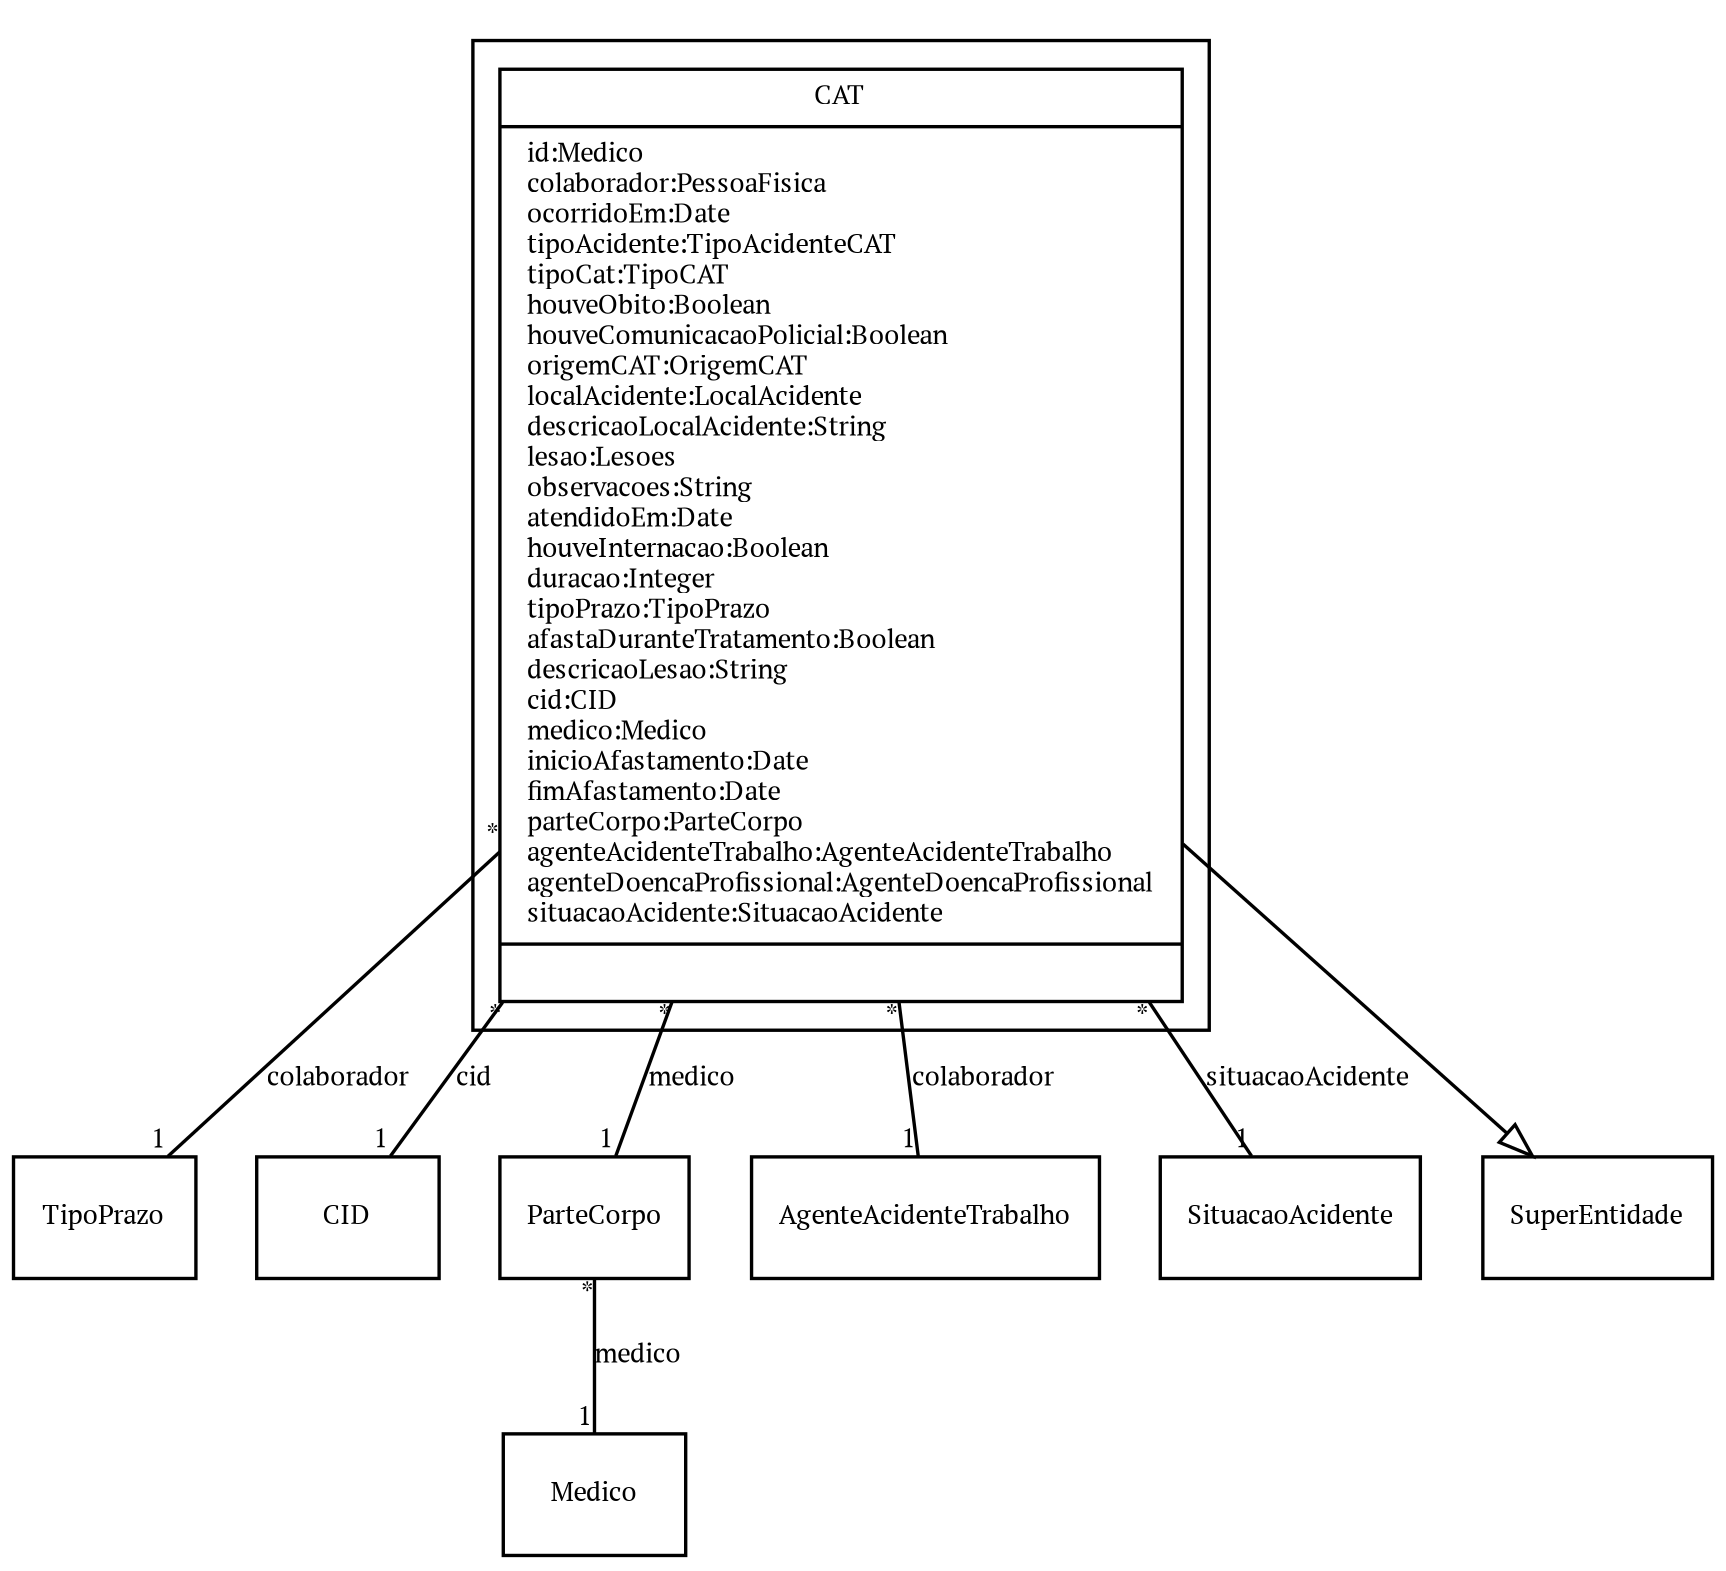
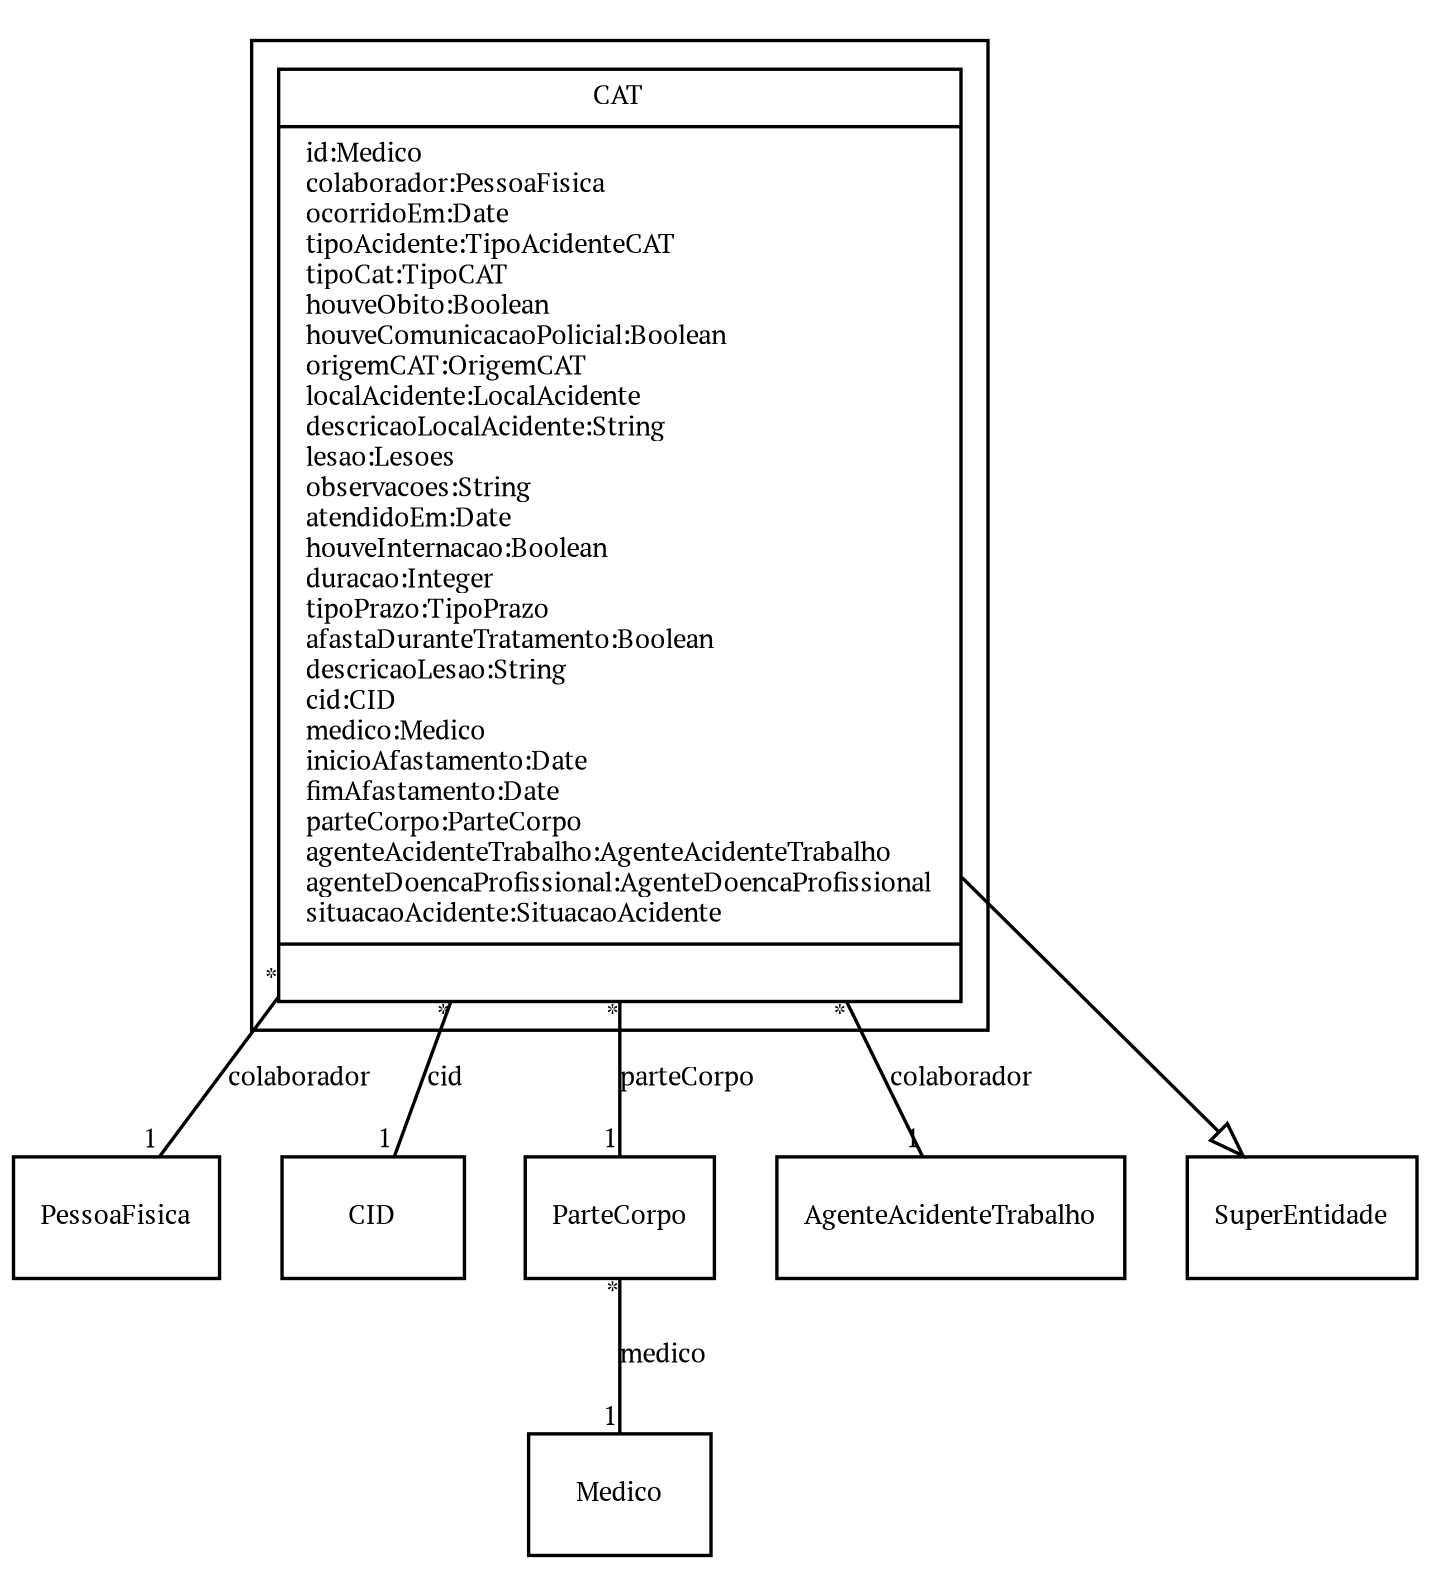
(692, 1079) -> (687, 1079)
(105, 1218) -> (117, 1218)
(1290, 1218) -> none
